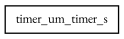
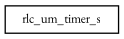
(62, 20) -> (62, 20)
